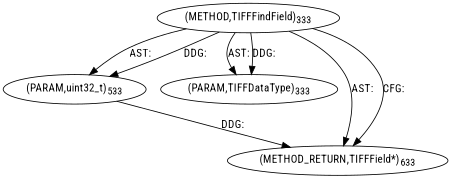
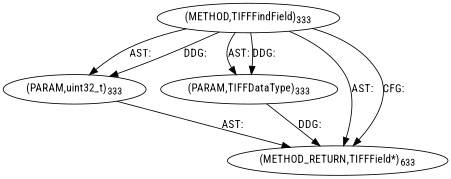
(115, 88) -> (115, 88)
none -> (290, 122)
(234, 125) -> (234, 125)
